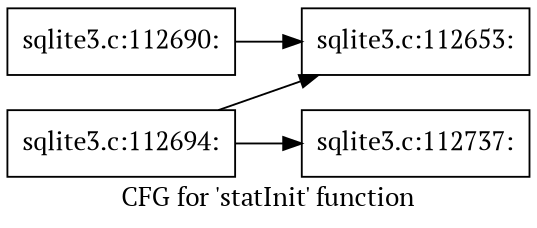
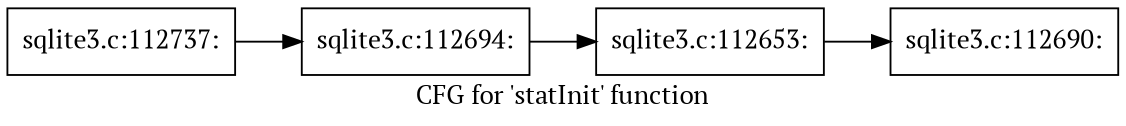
(259, 42) -> (848, 42)
(259, 143) -> (259, 42)
